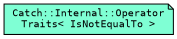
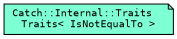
(89, 19) -> (89, 19)
